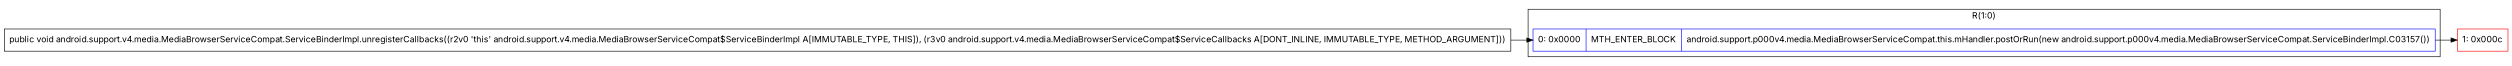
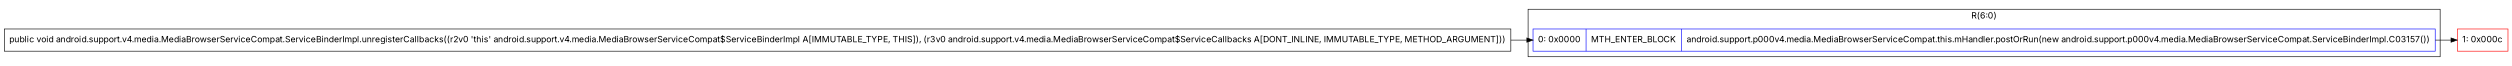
(1984, 16) -> (1984, 16)
